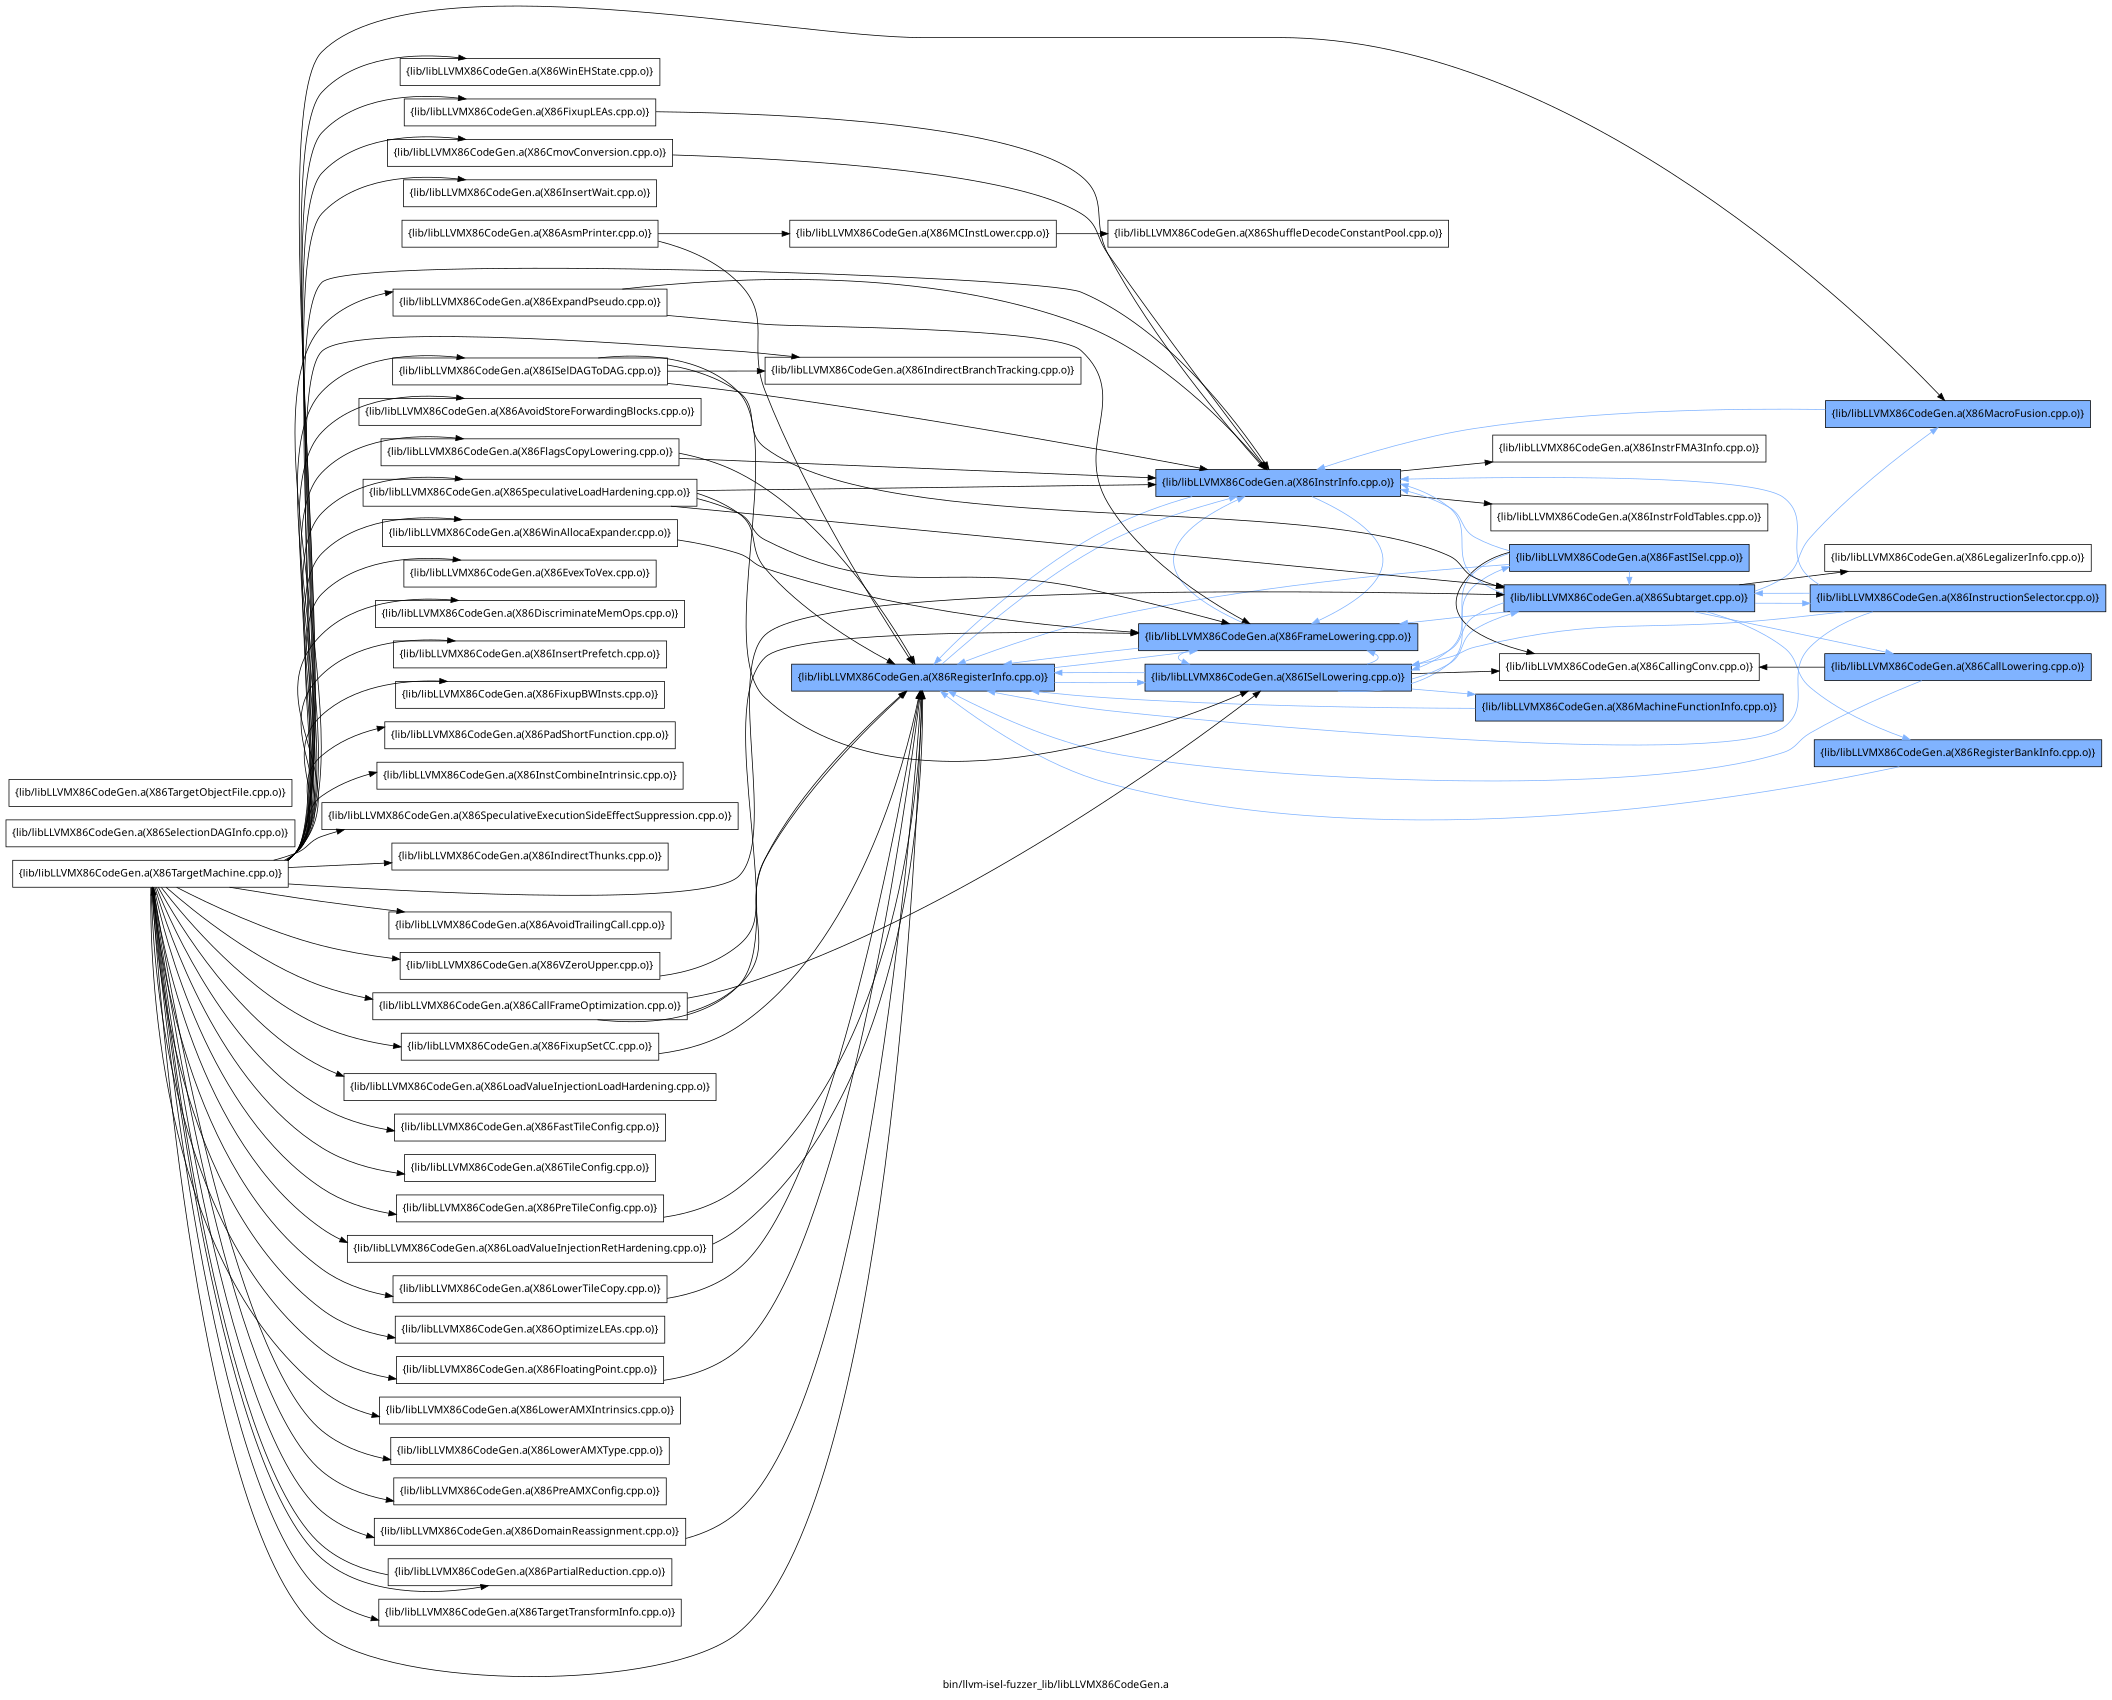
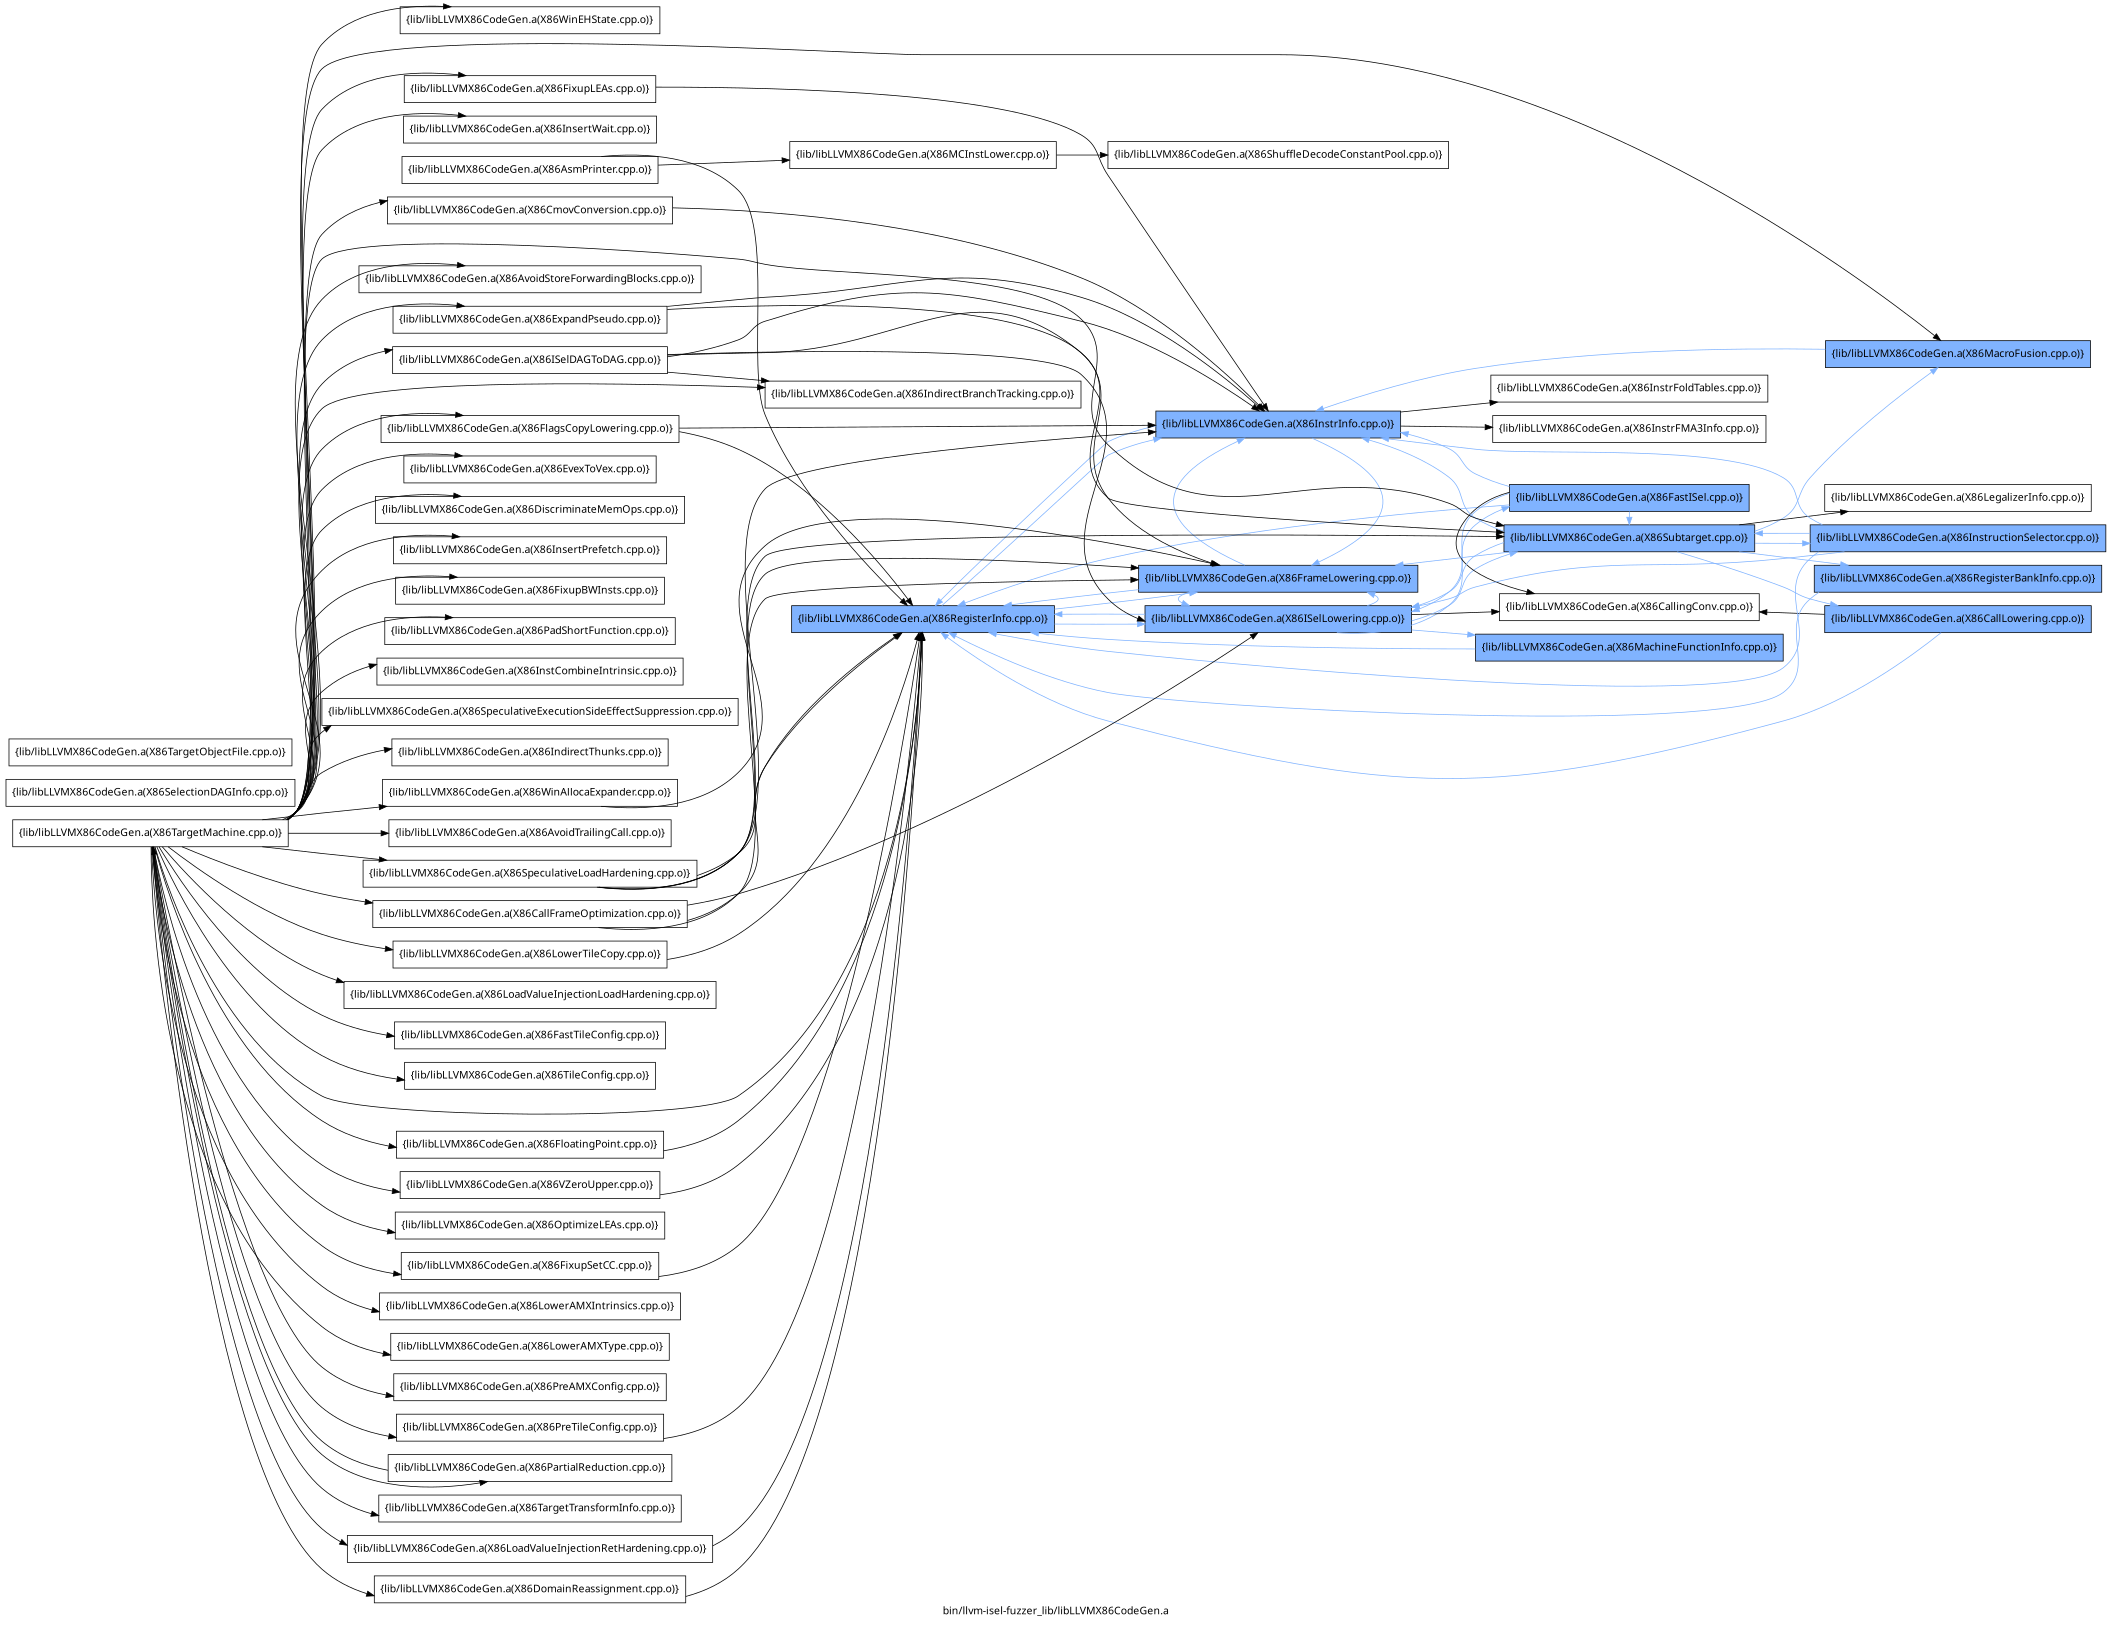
(536, 269) -> none
